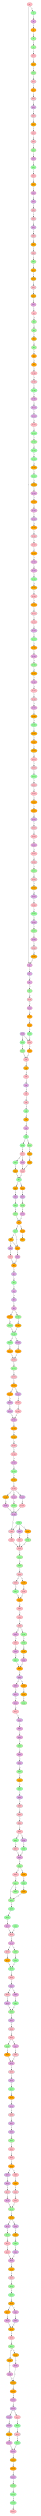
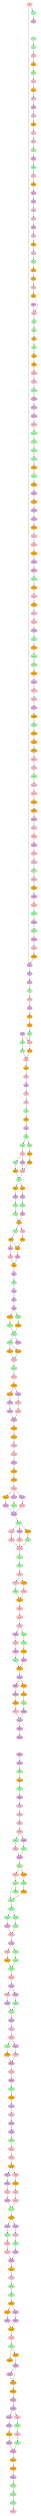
(33, 30) -> none
(33, 300) -> (37, 304)
(34, 656) -> (34, 656)
(23, 1231) -> (23, 1231)
(16, 1239) -> (20, 1244)
(18, 1346) -> (14, 1347)
(14, 1471) -> (14, 1471)
(13, 1522) -> (16, 1518)
(16, 1703) -> (16, 1703)
none -> (24, 1712)
(20, 1746) -> none
none -> (16, 1917)
(16, 2235) -> (16, 2235)
(10, 2367) -> (13, 2370)
